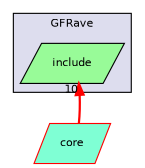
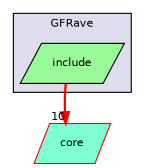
(80, 109) -> (65, 99)
